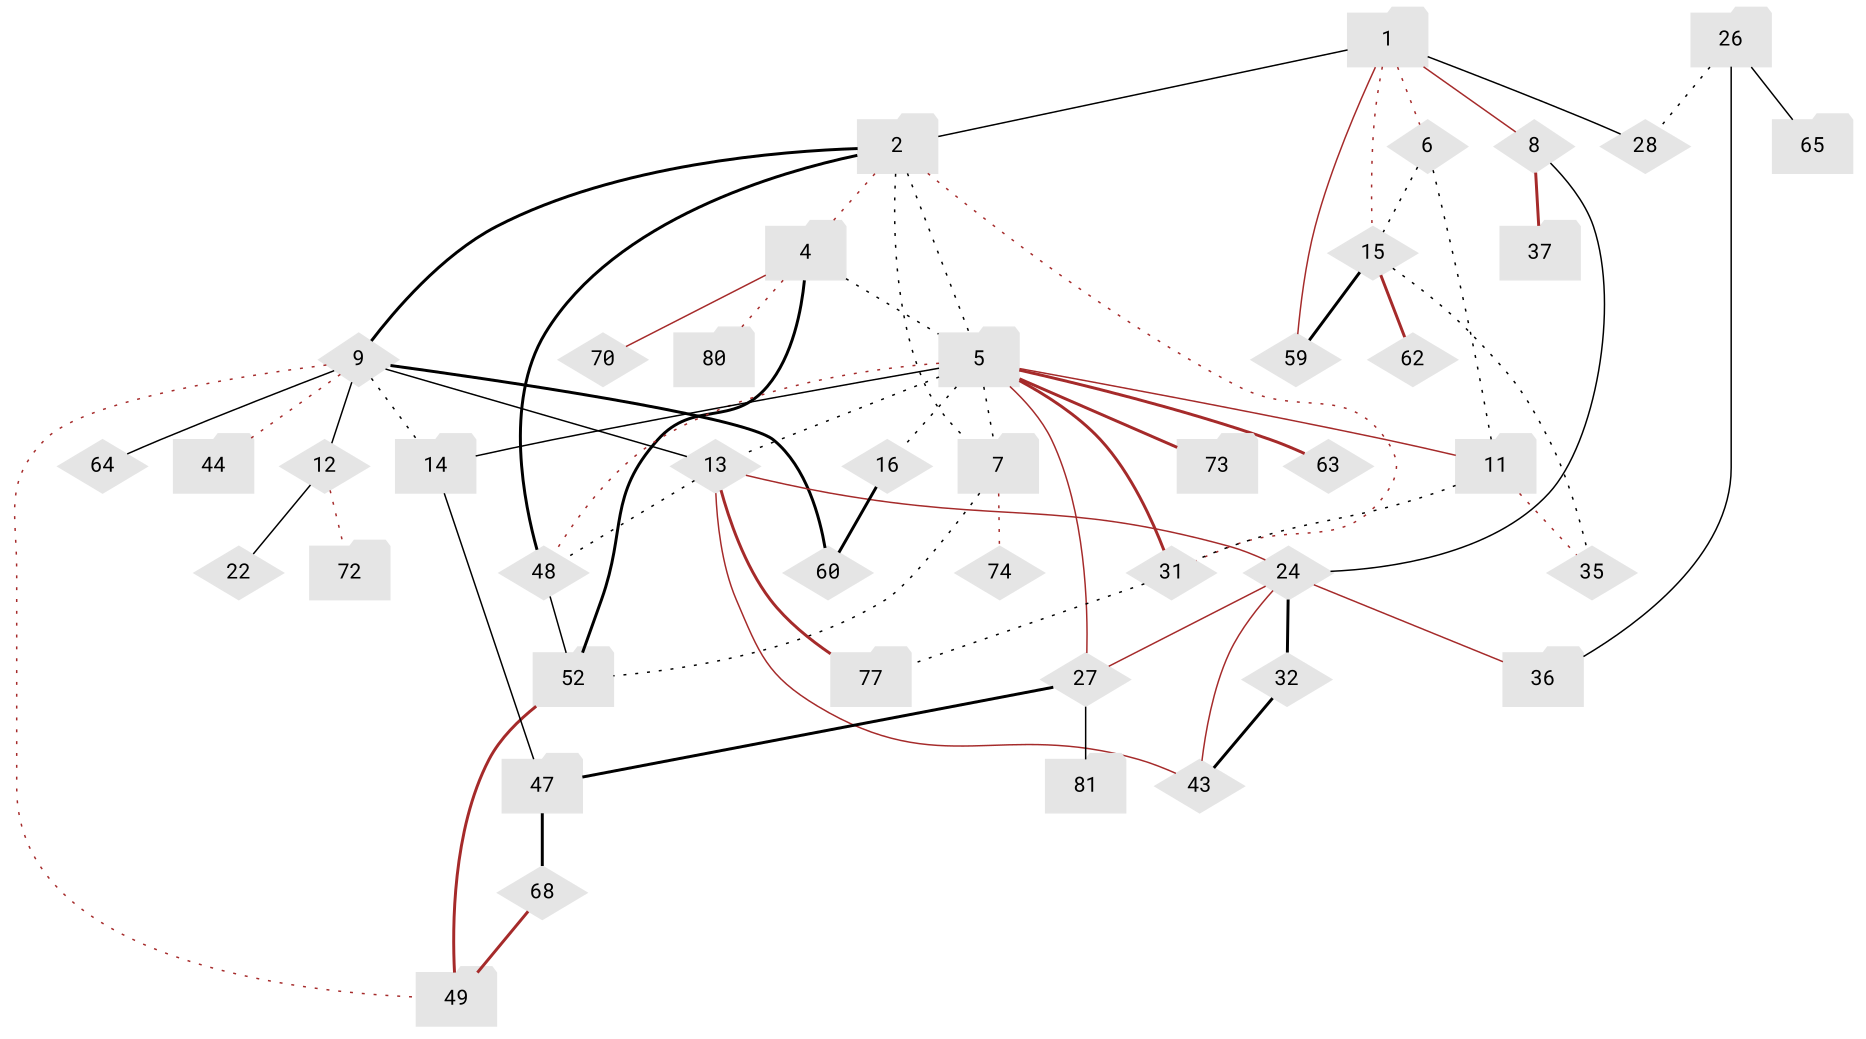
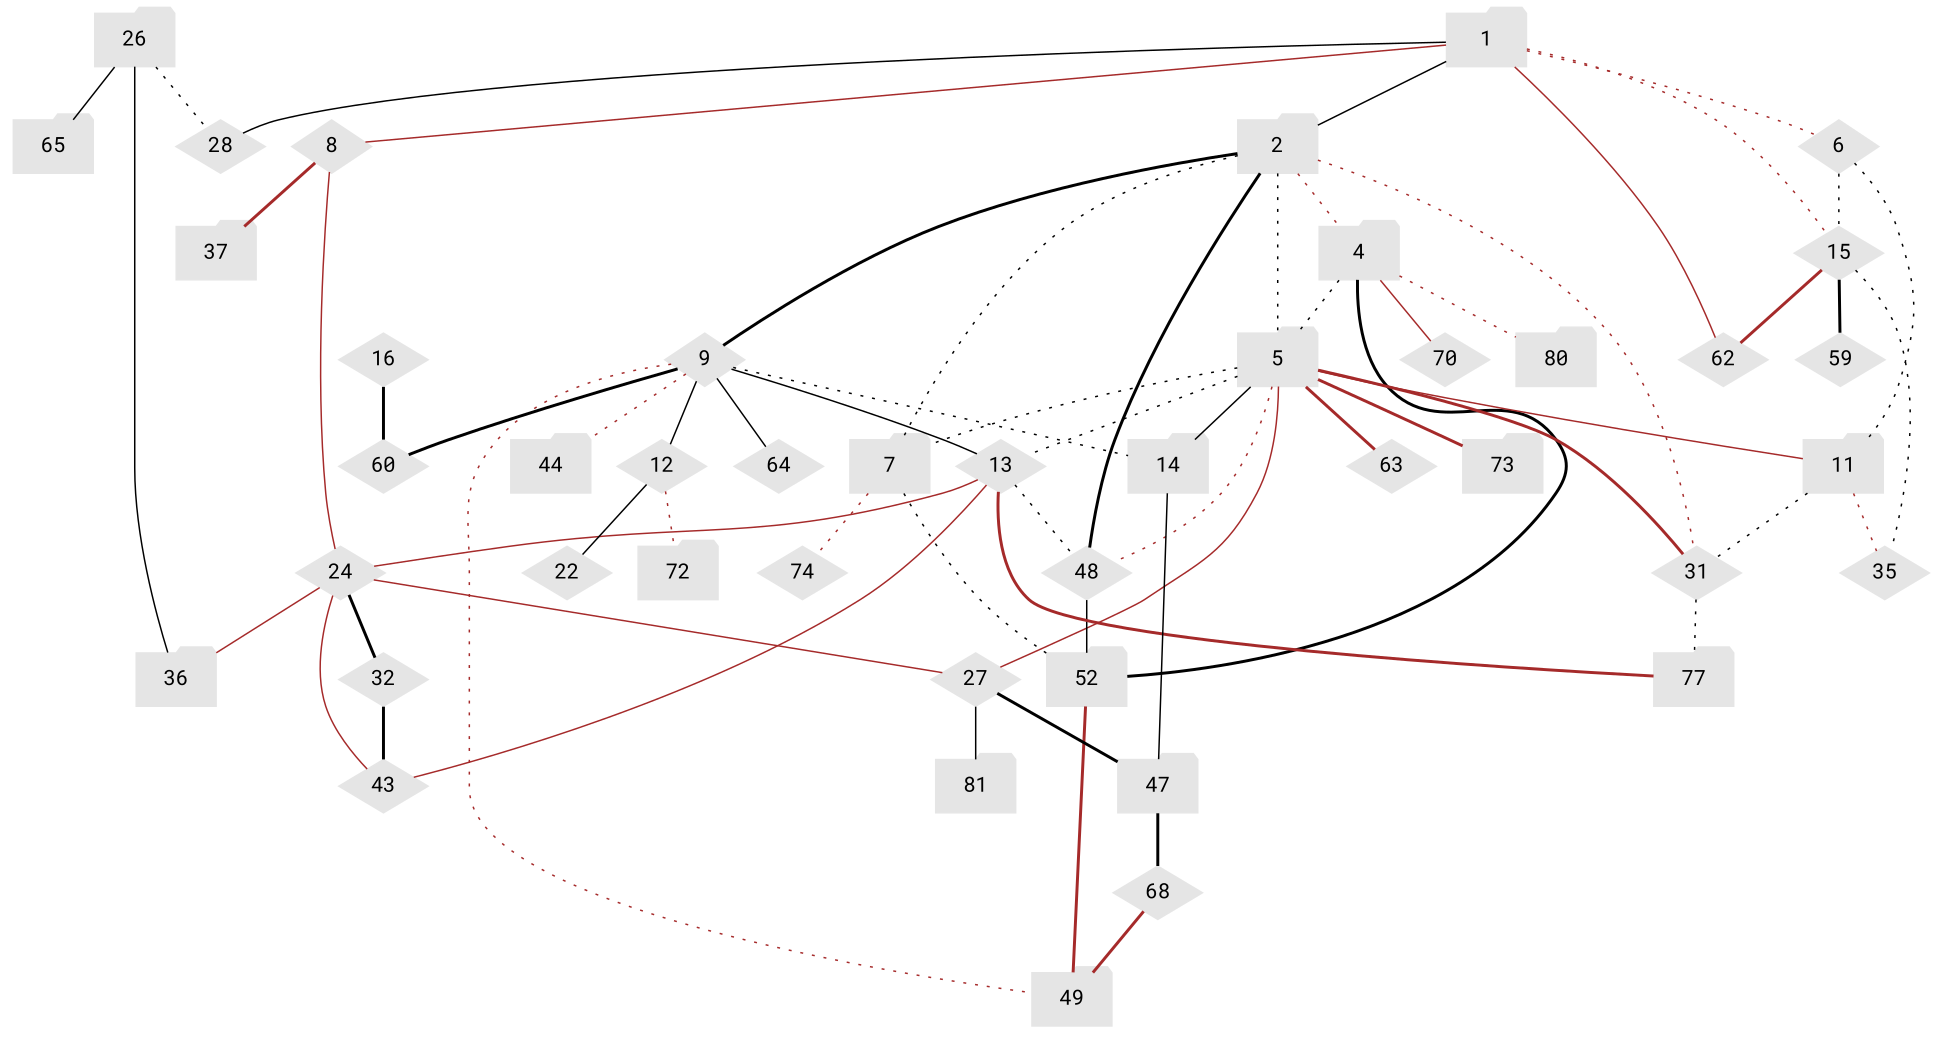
(1324, 197) -> (1631, 191)
(929, 418) -> none
(1579, 442) -> (321, 361)
